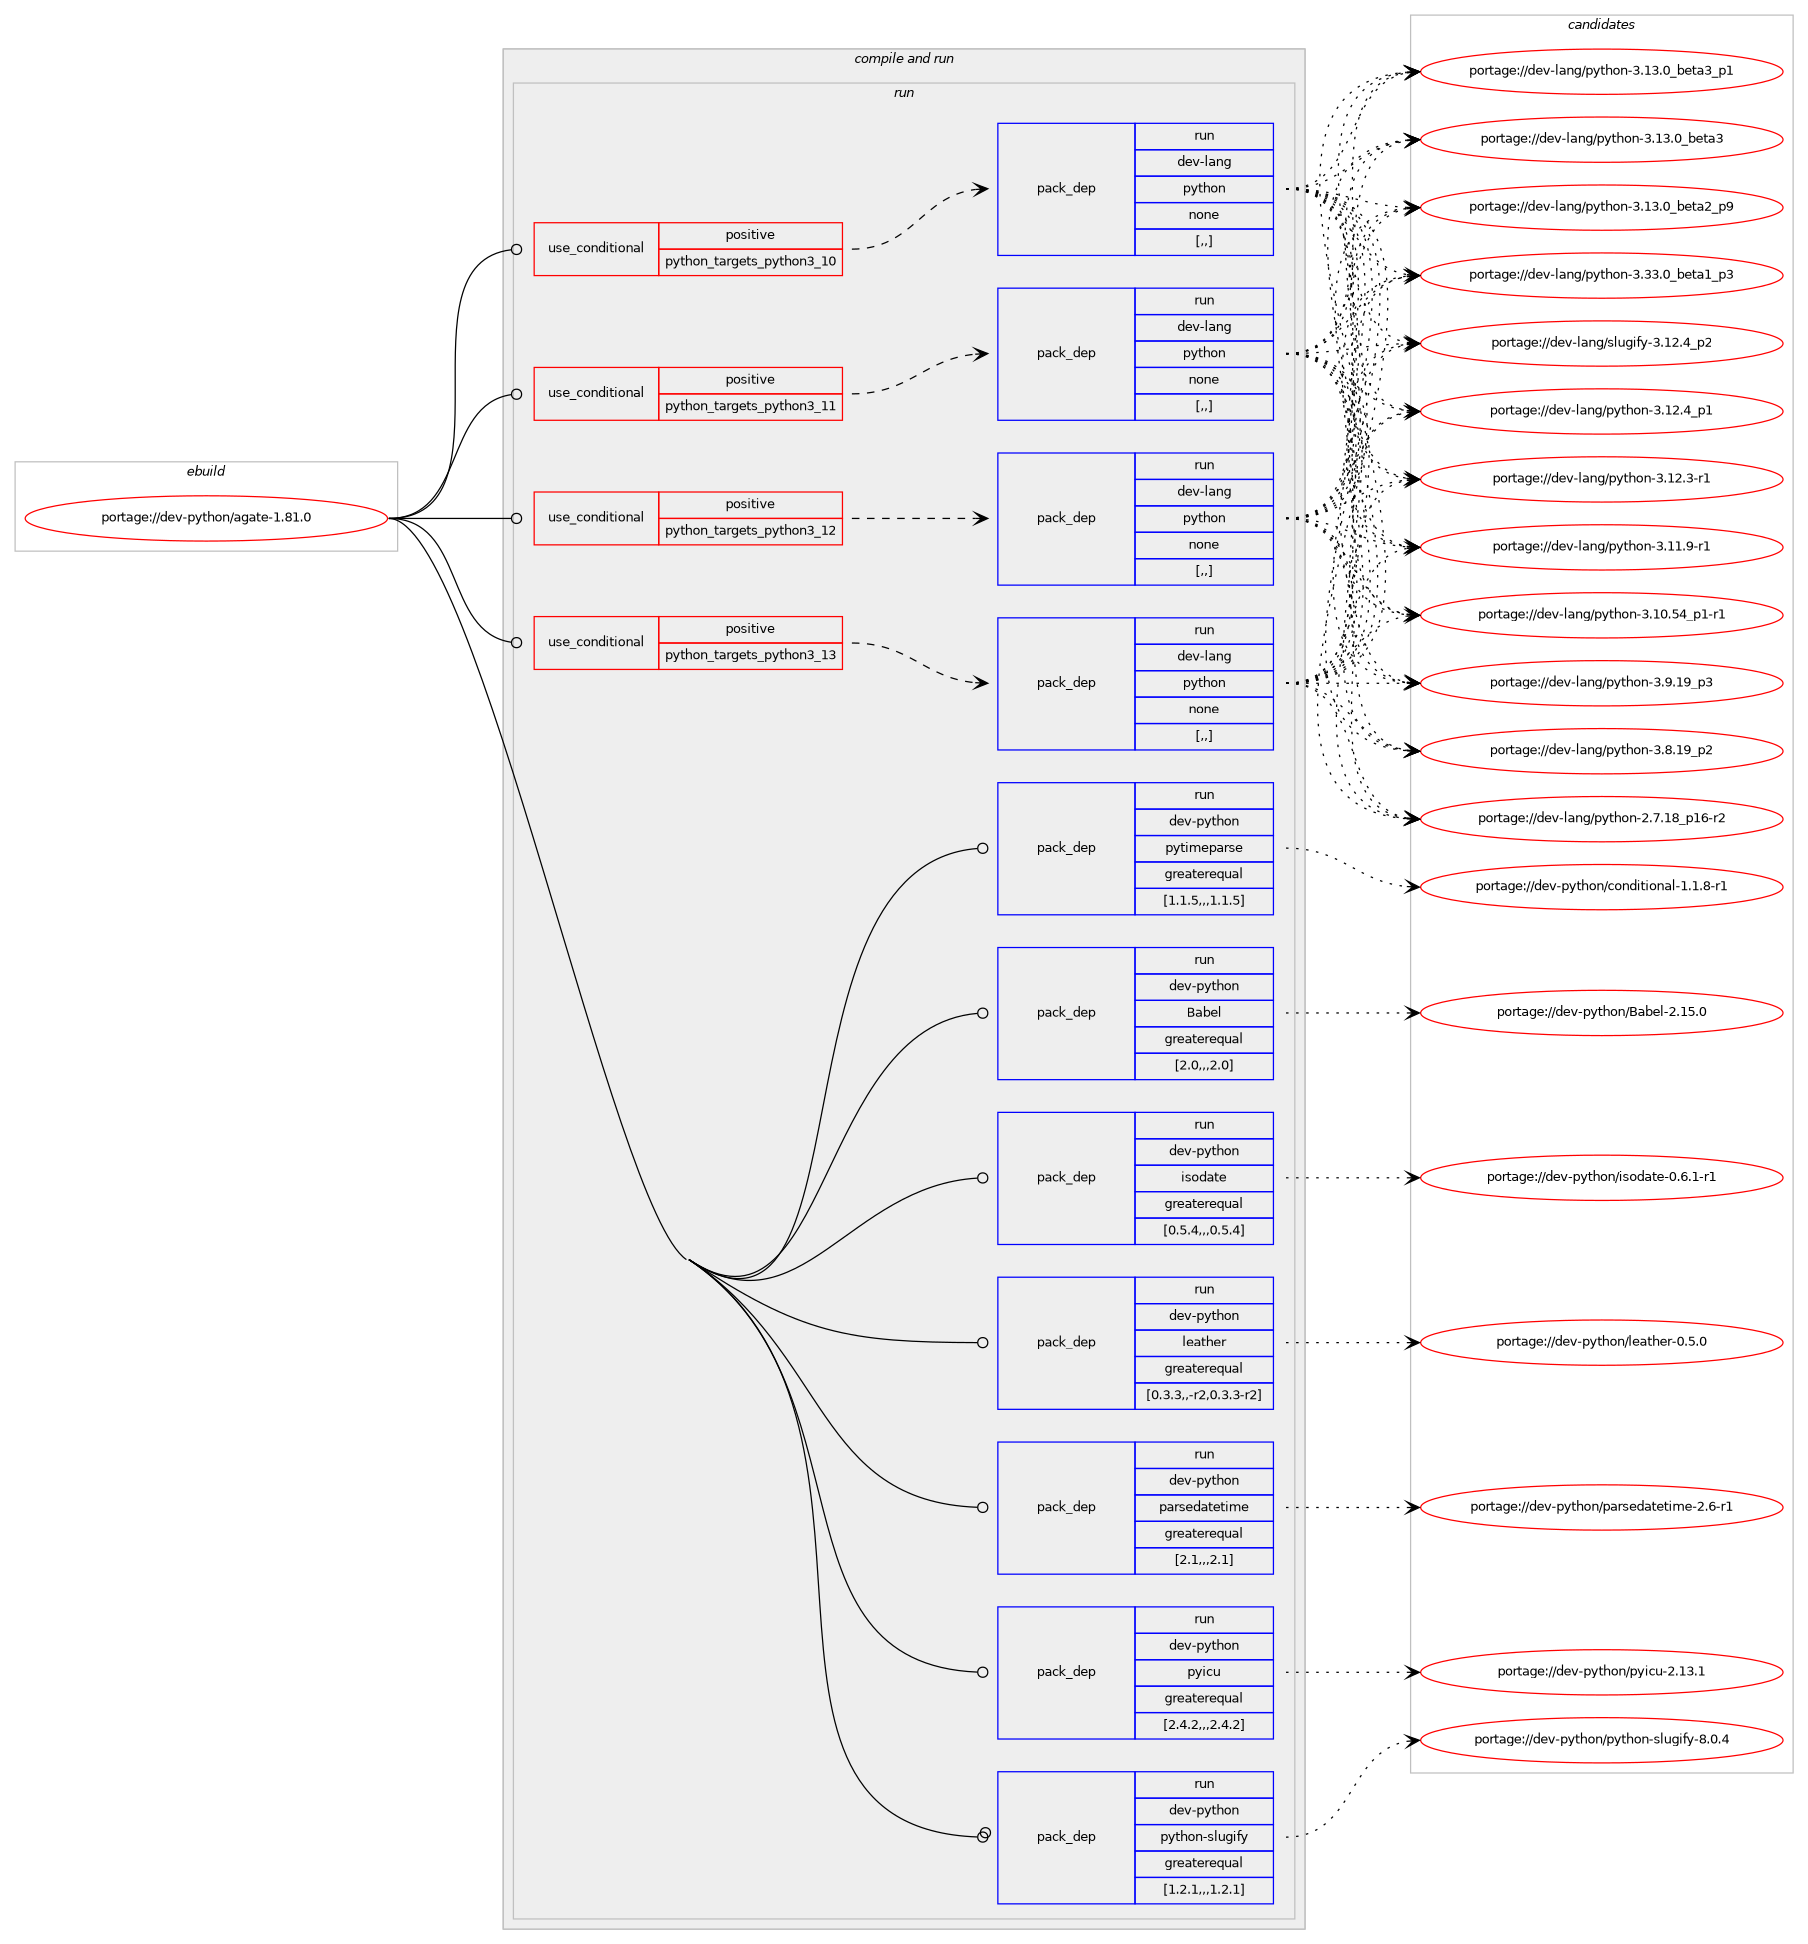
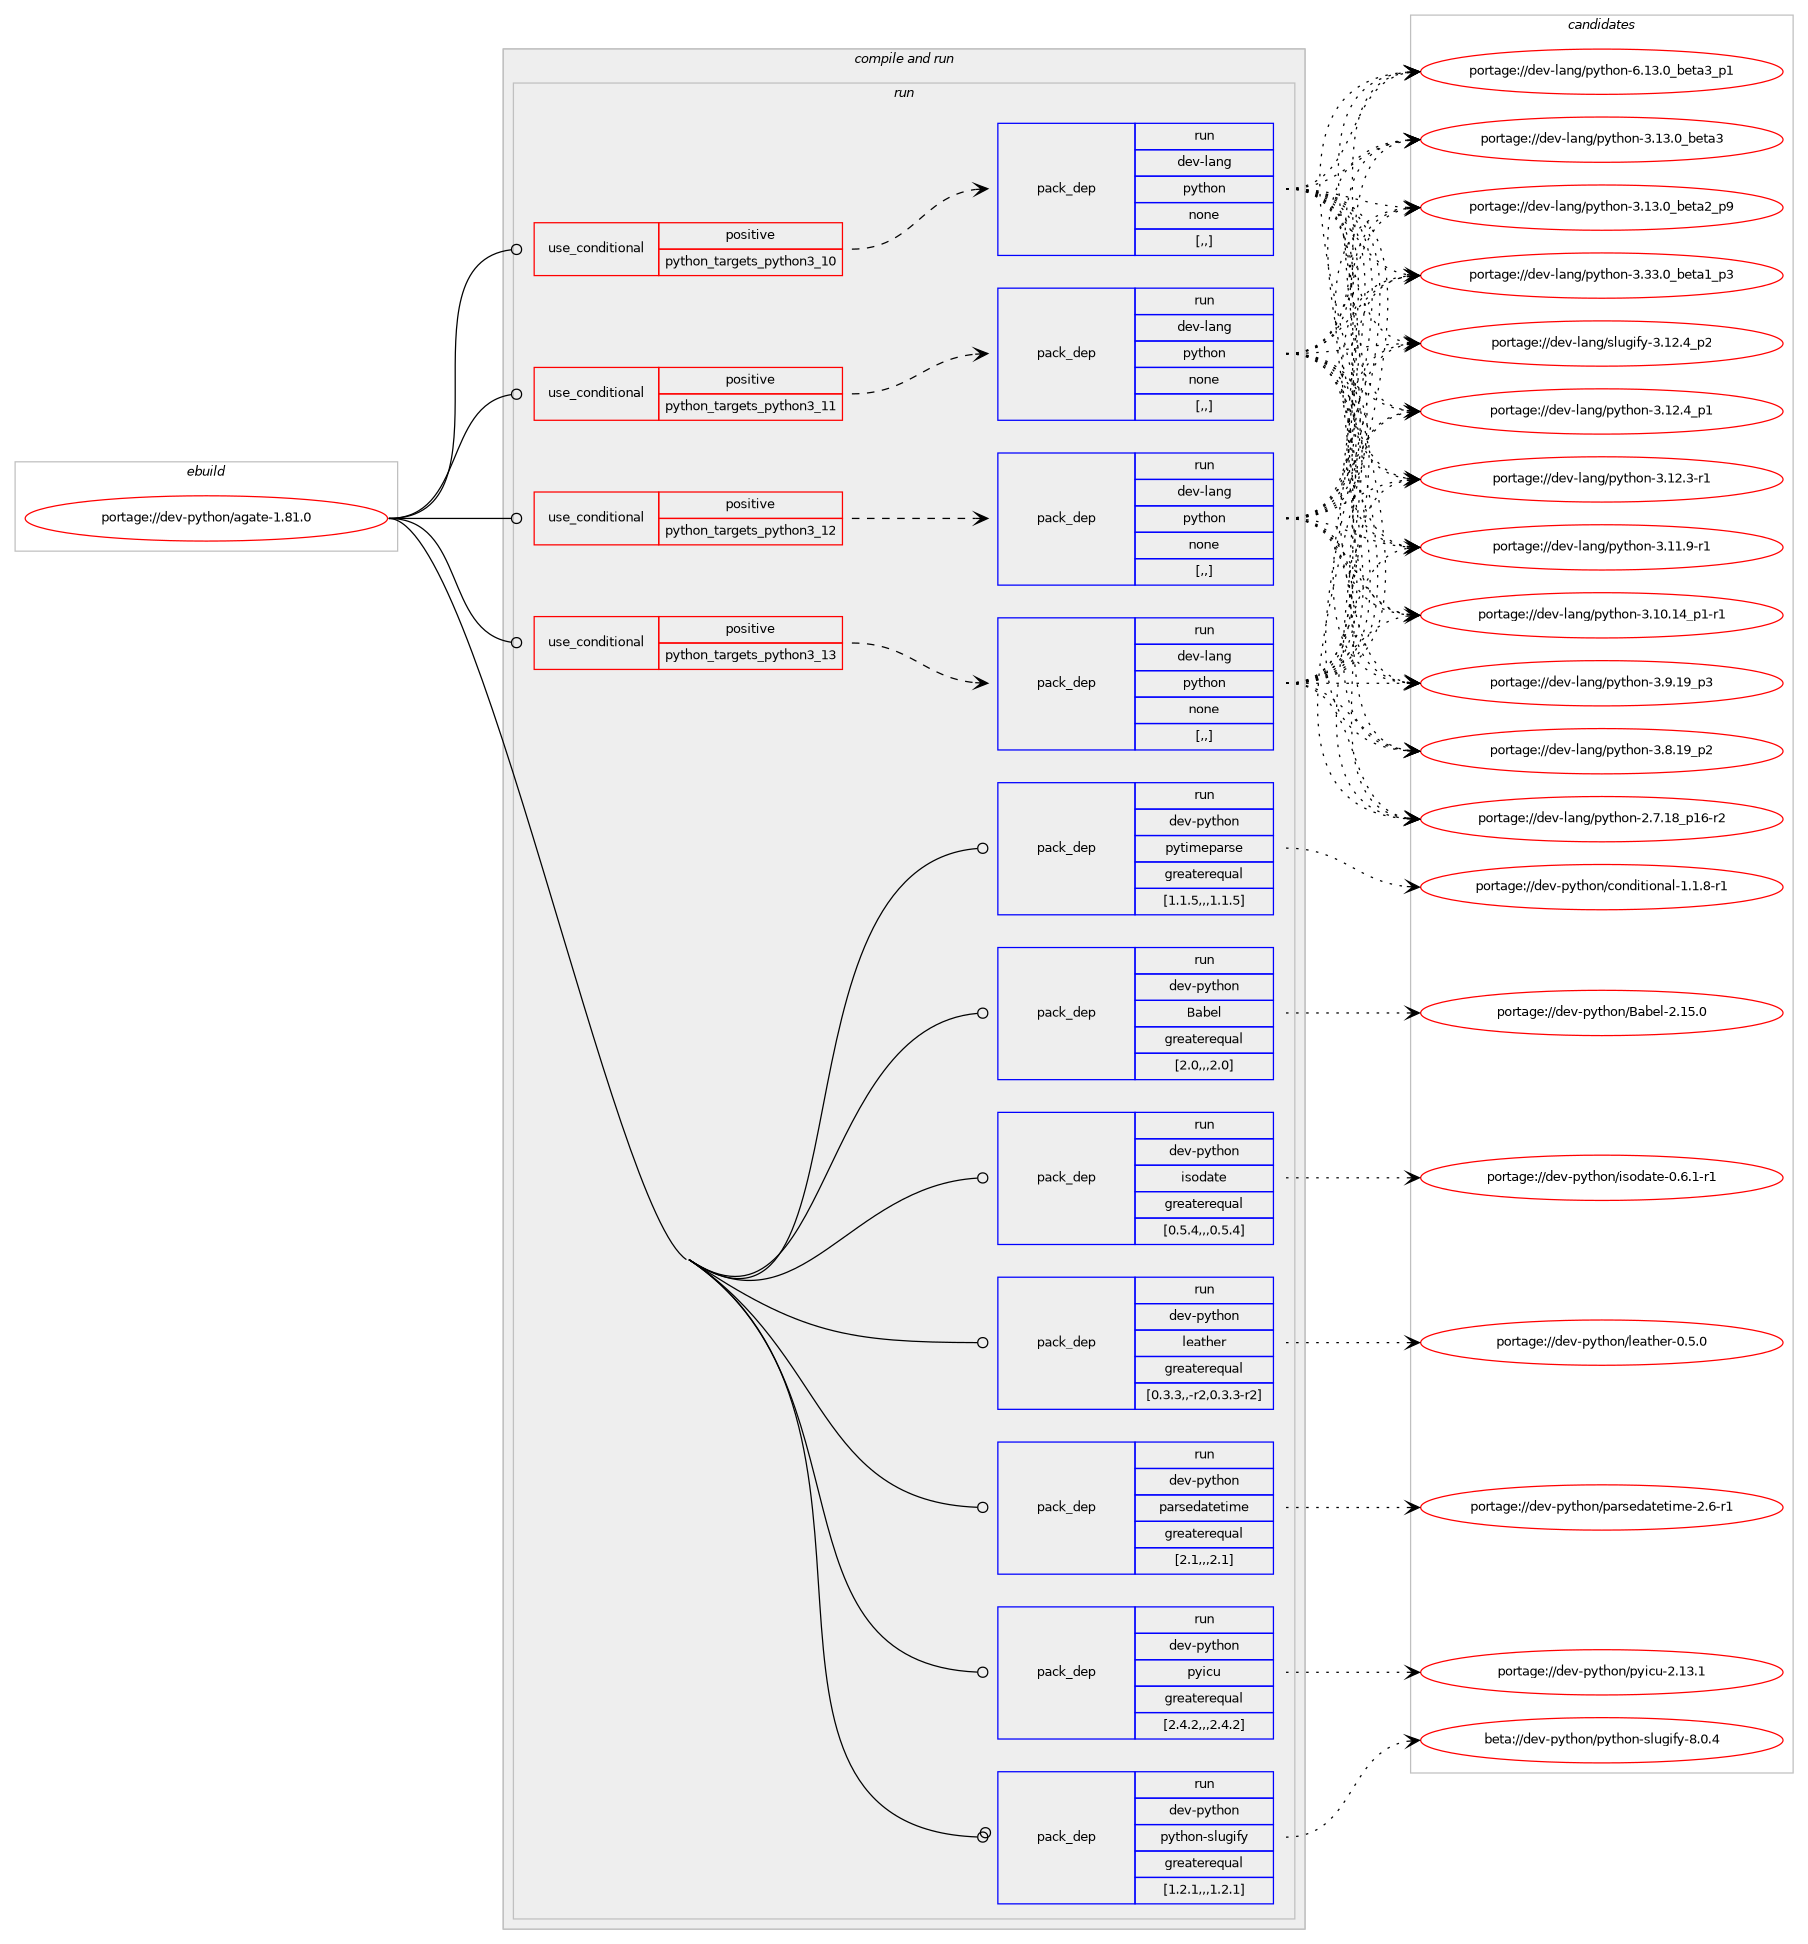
(1602, 72) -> (1602, 72)
(1602, 615) -> (1602, 615)
(1602, 1740) -> (1602, 1740)
